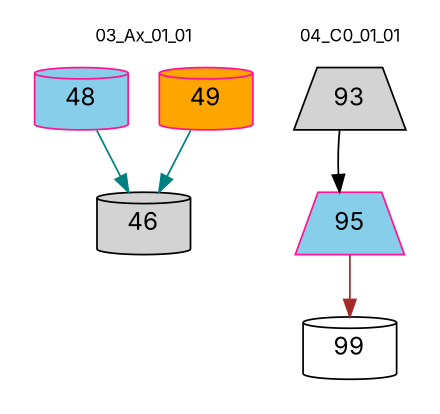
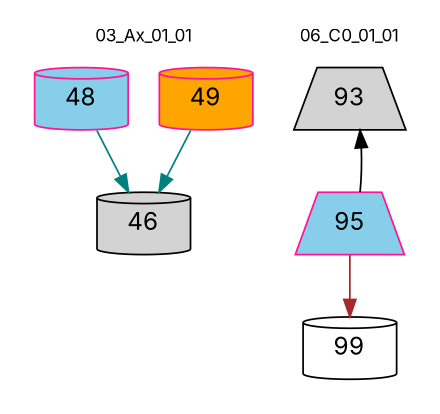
(350, 37) -> (350, 37)
(338, 153) -> (361, 170)
